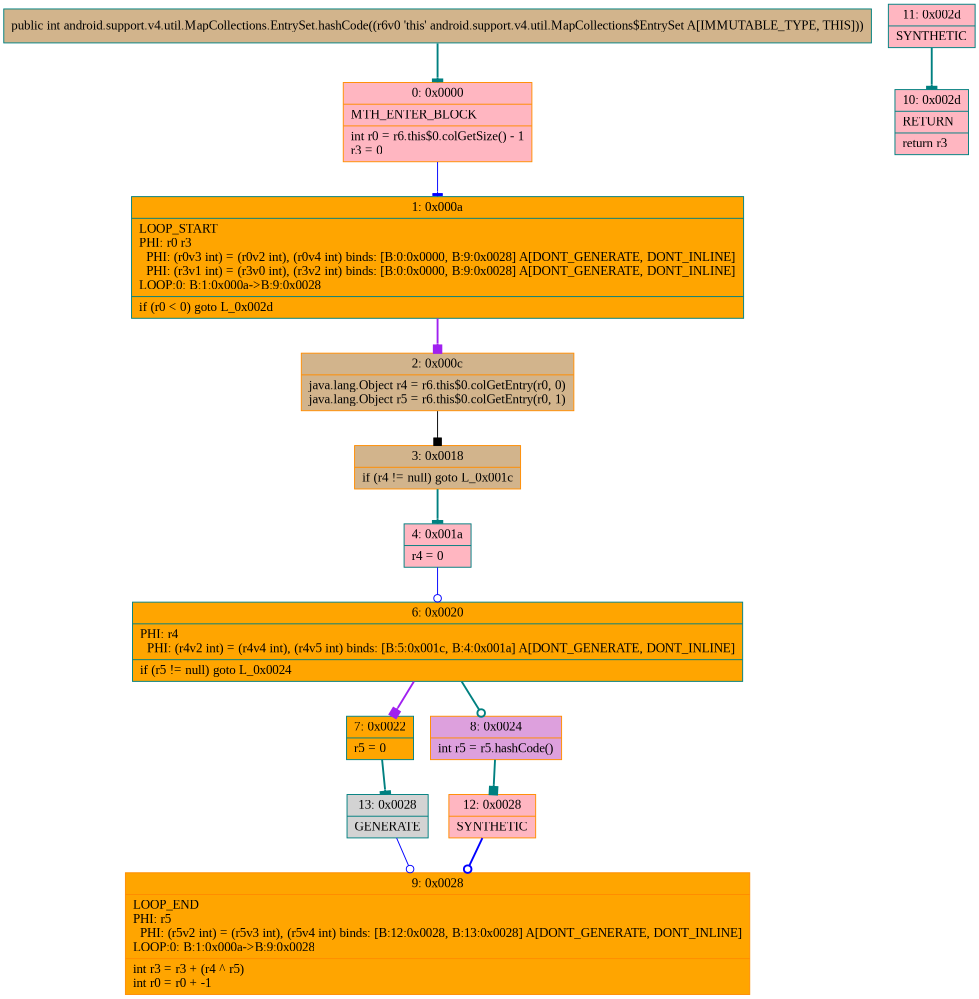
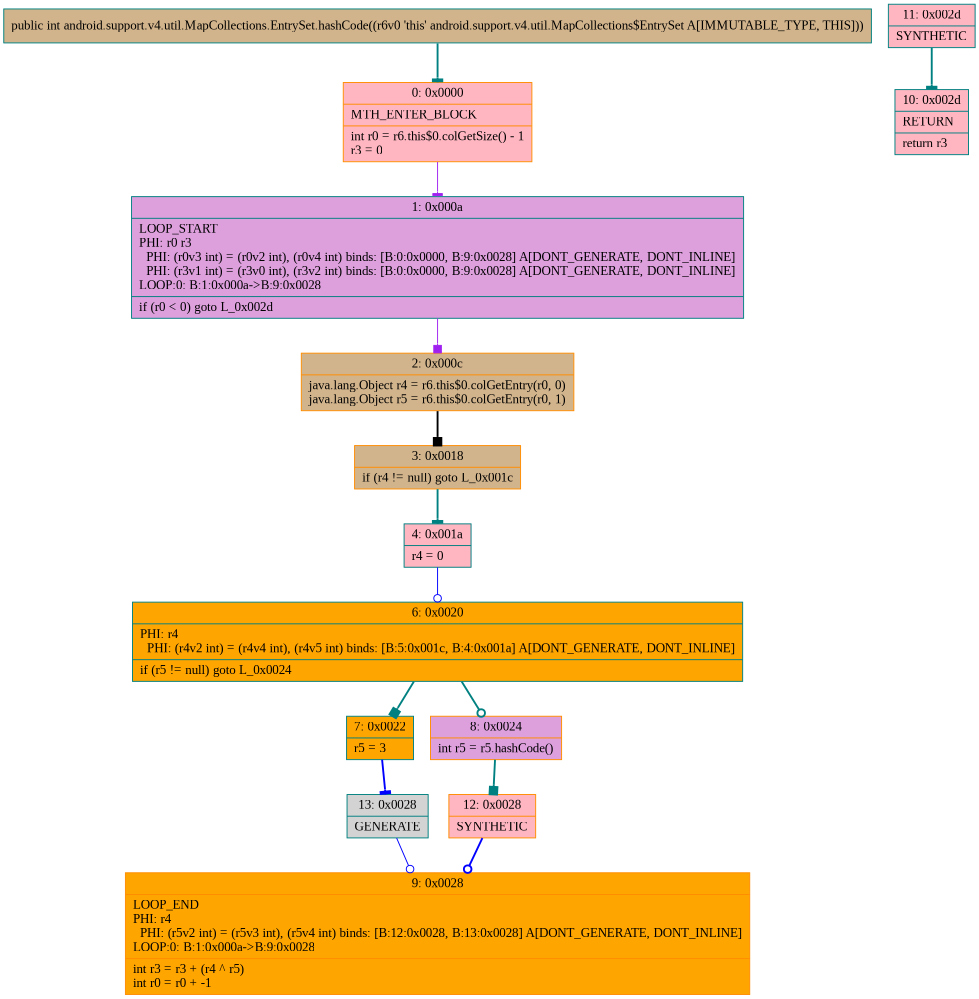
(438, 177) -> (438, 177)
(438, 257) -> (438, 257)
(438, 331) -> (438, 331)
(438, 424) -> (438, 424)
(406, 695) -> (406, 695)
(370, 748) -> (370, 748)
(384, 775) -> (384, 775)
(154, 919) -> (154, 919)
